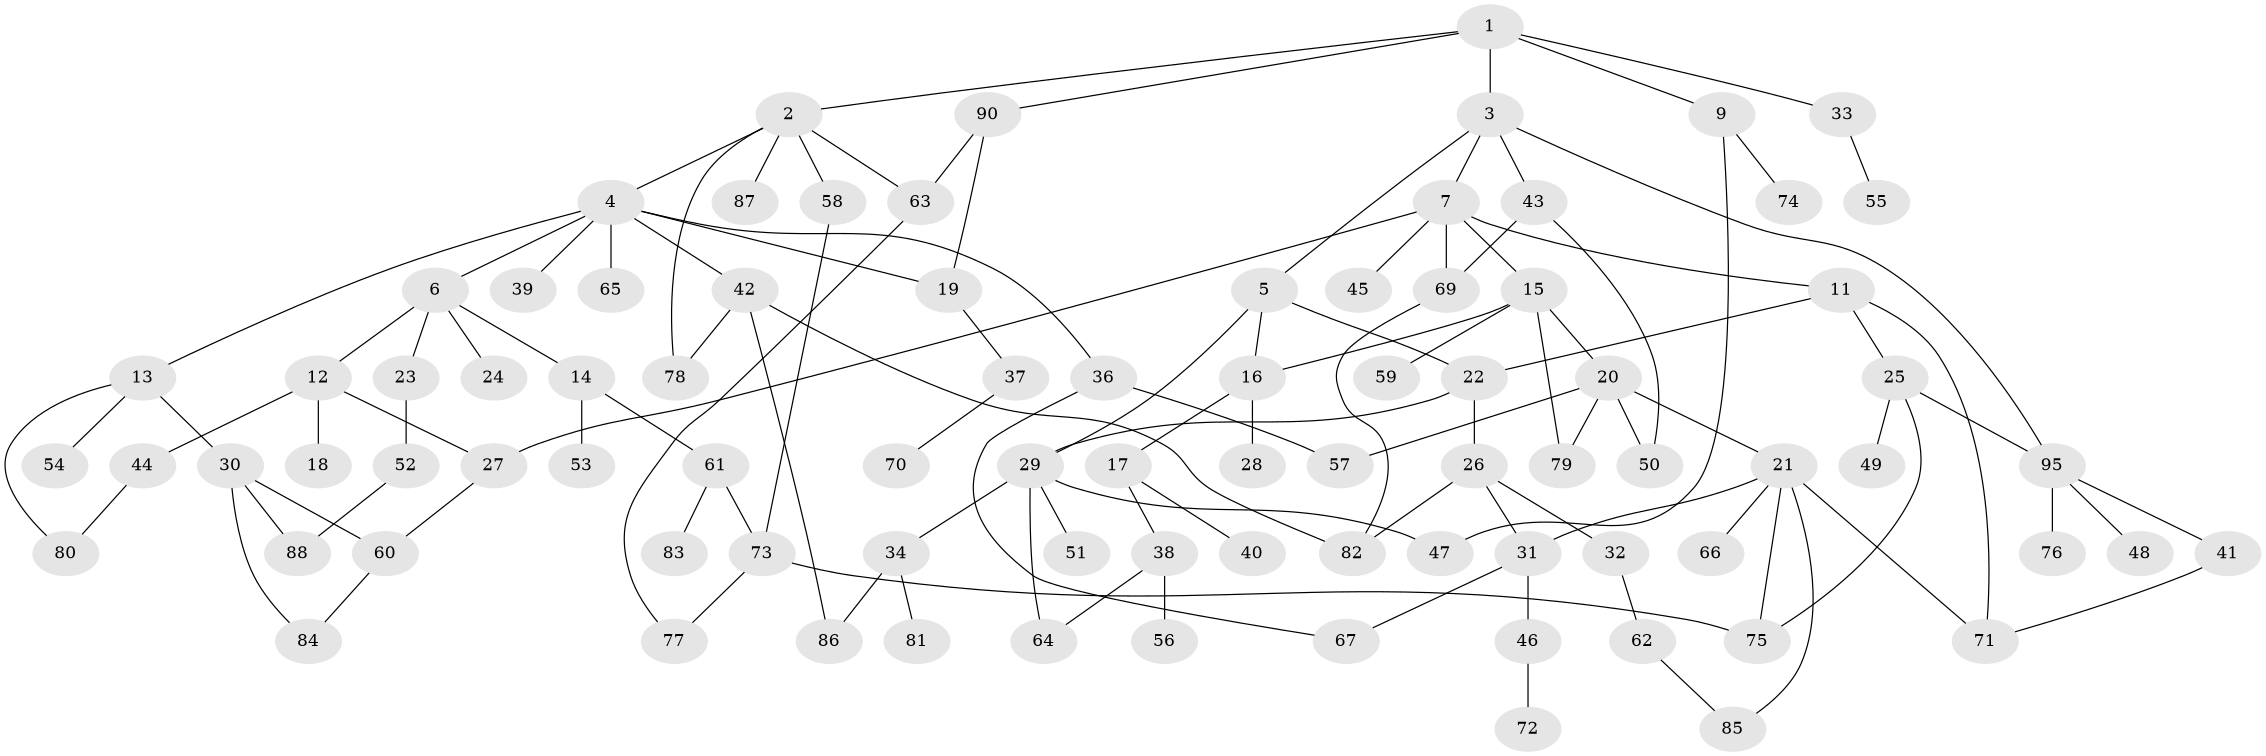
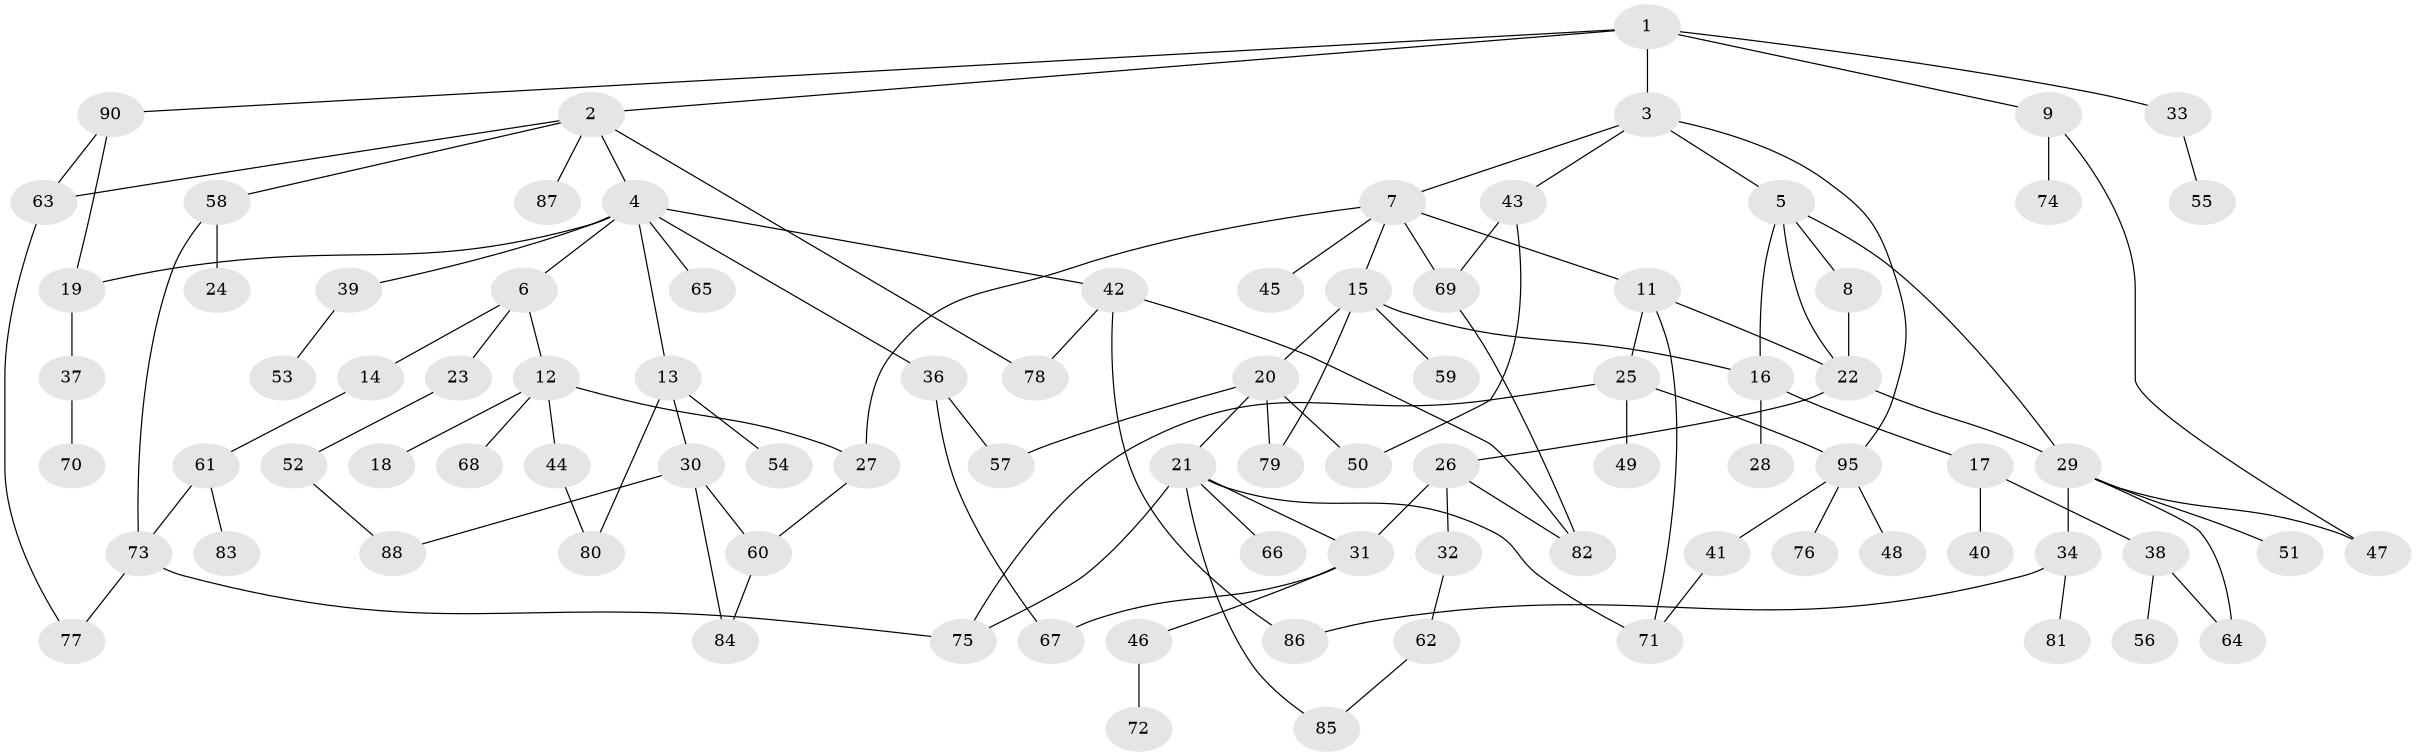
none -> (1849, 290)
(465, 334) -> (217, 246)
(582, 422) -> (316, 334)
none -> (469, 466)
